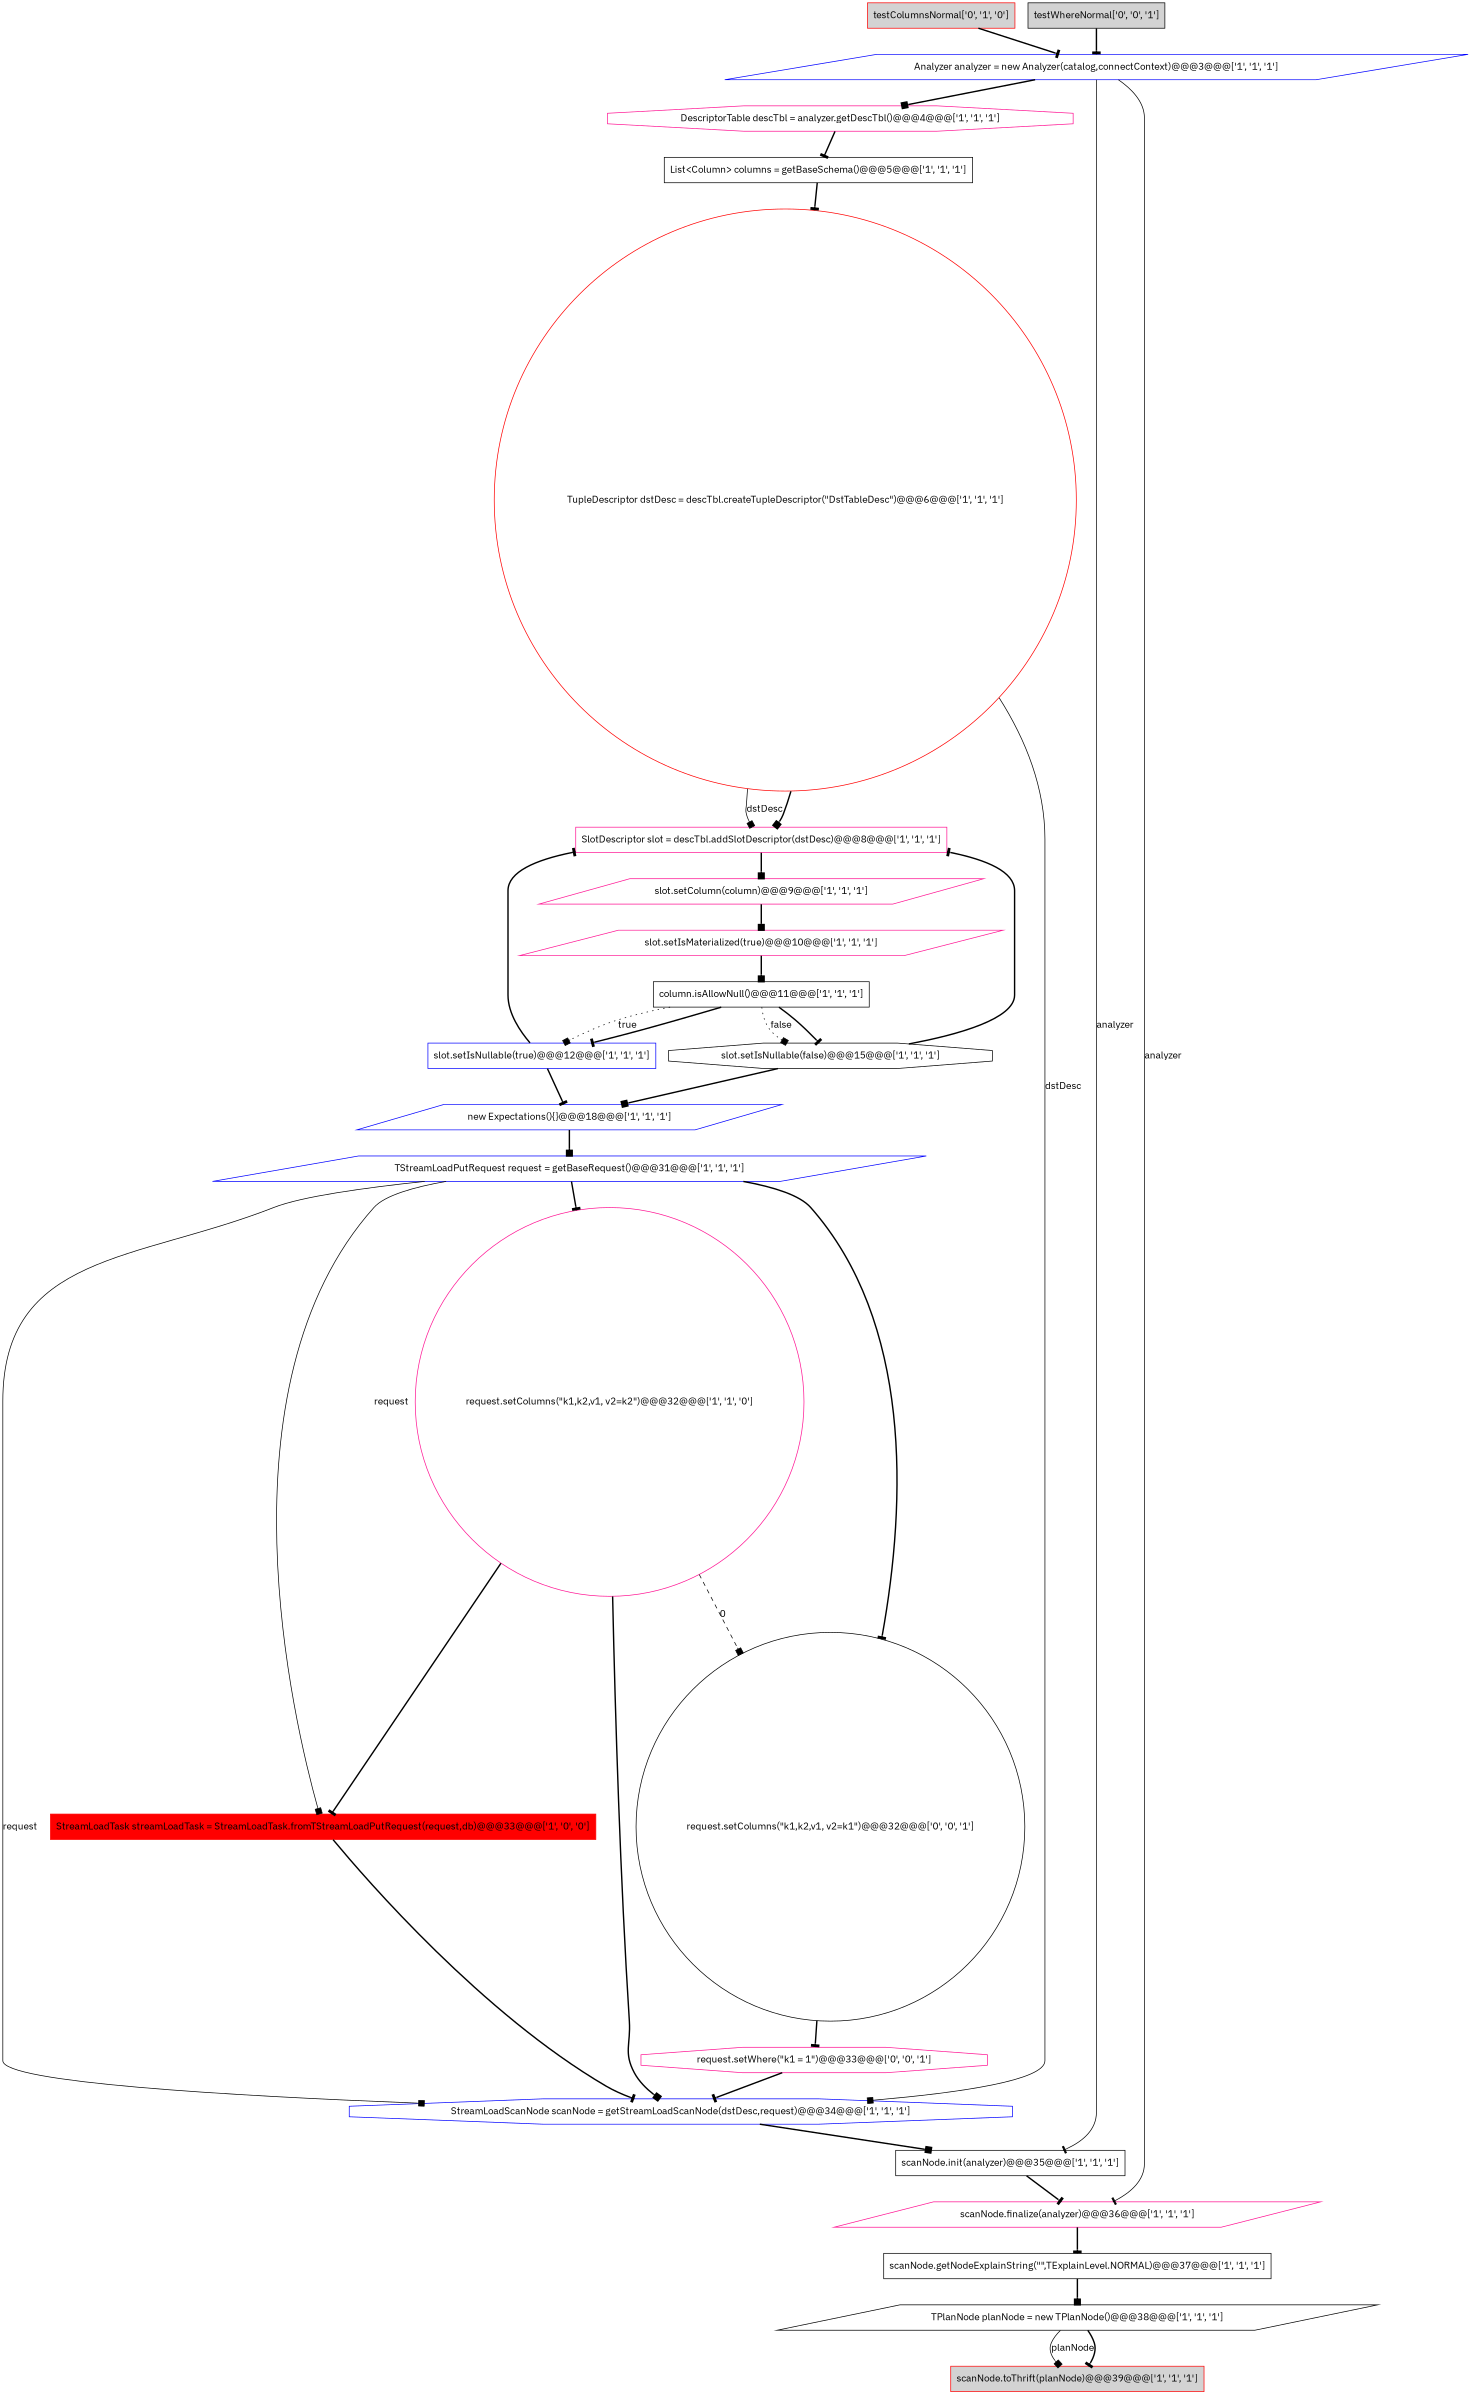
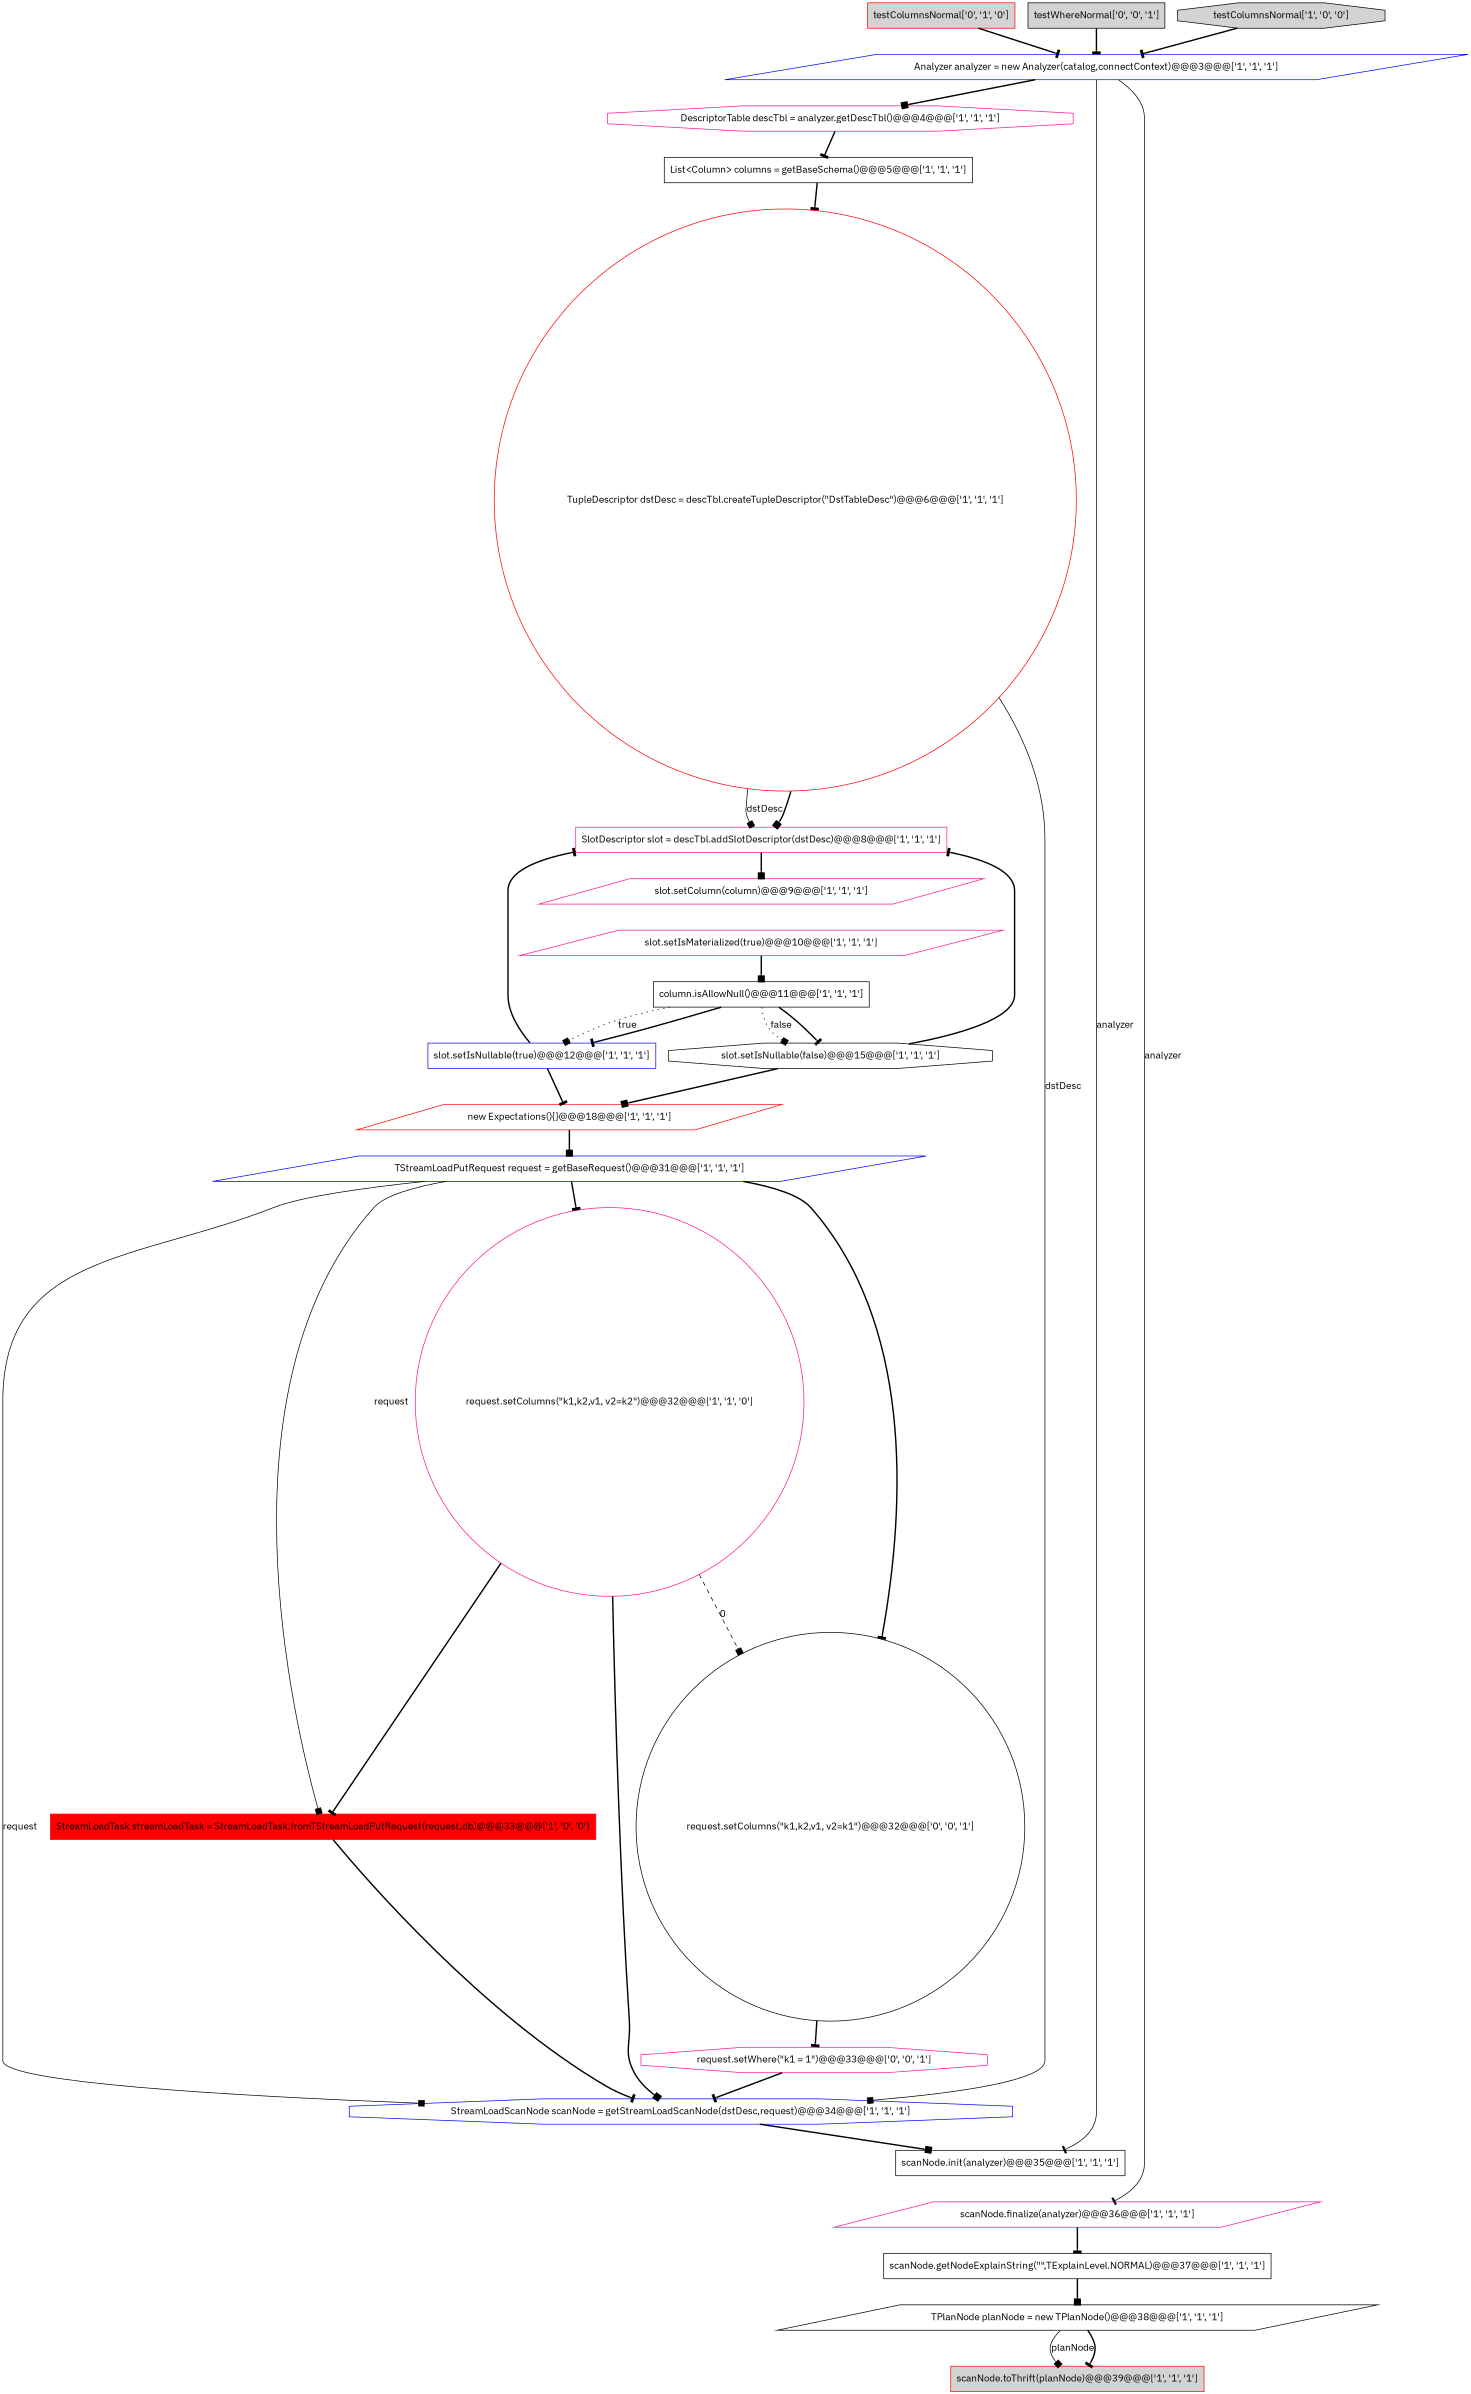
none -> (1281, 16)
(761, 914) -> none
(569, 1117) -> (569, 1117)
(1042, 2188) -> none
